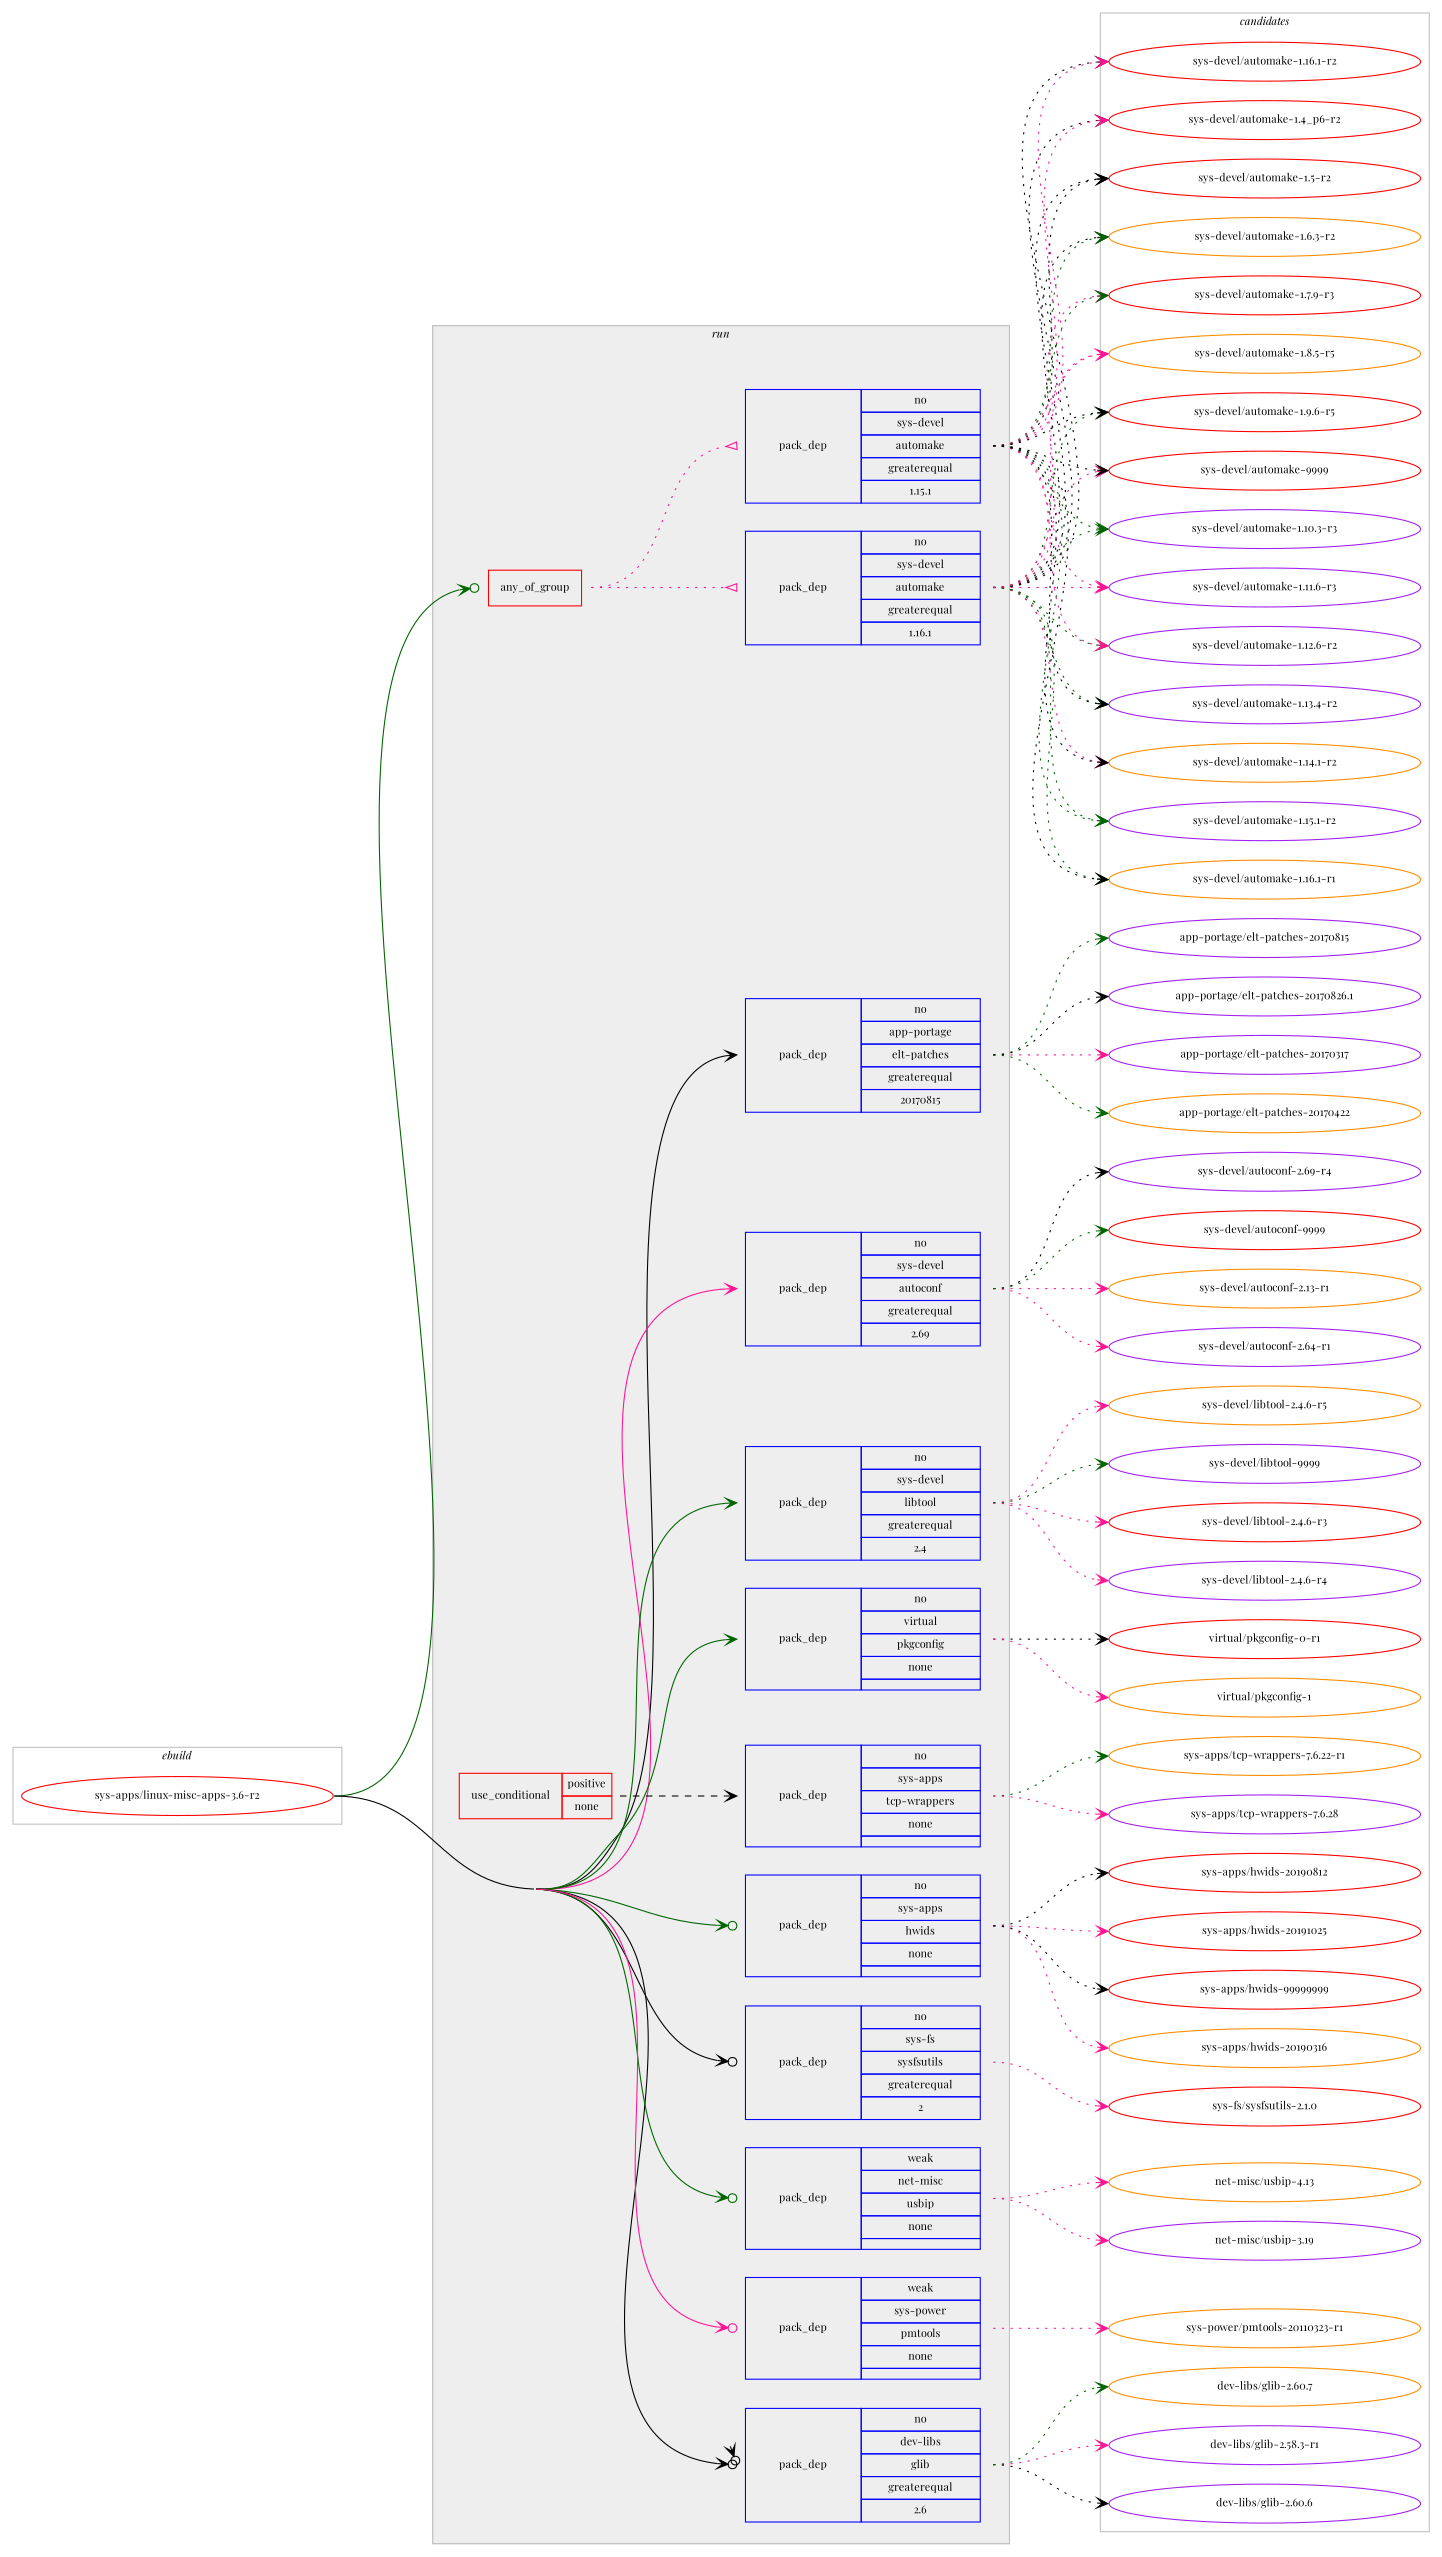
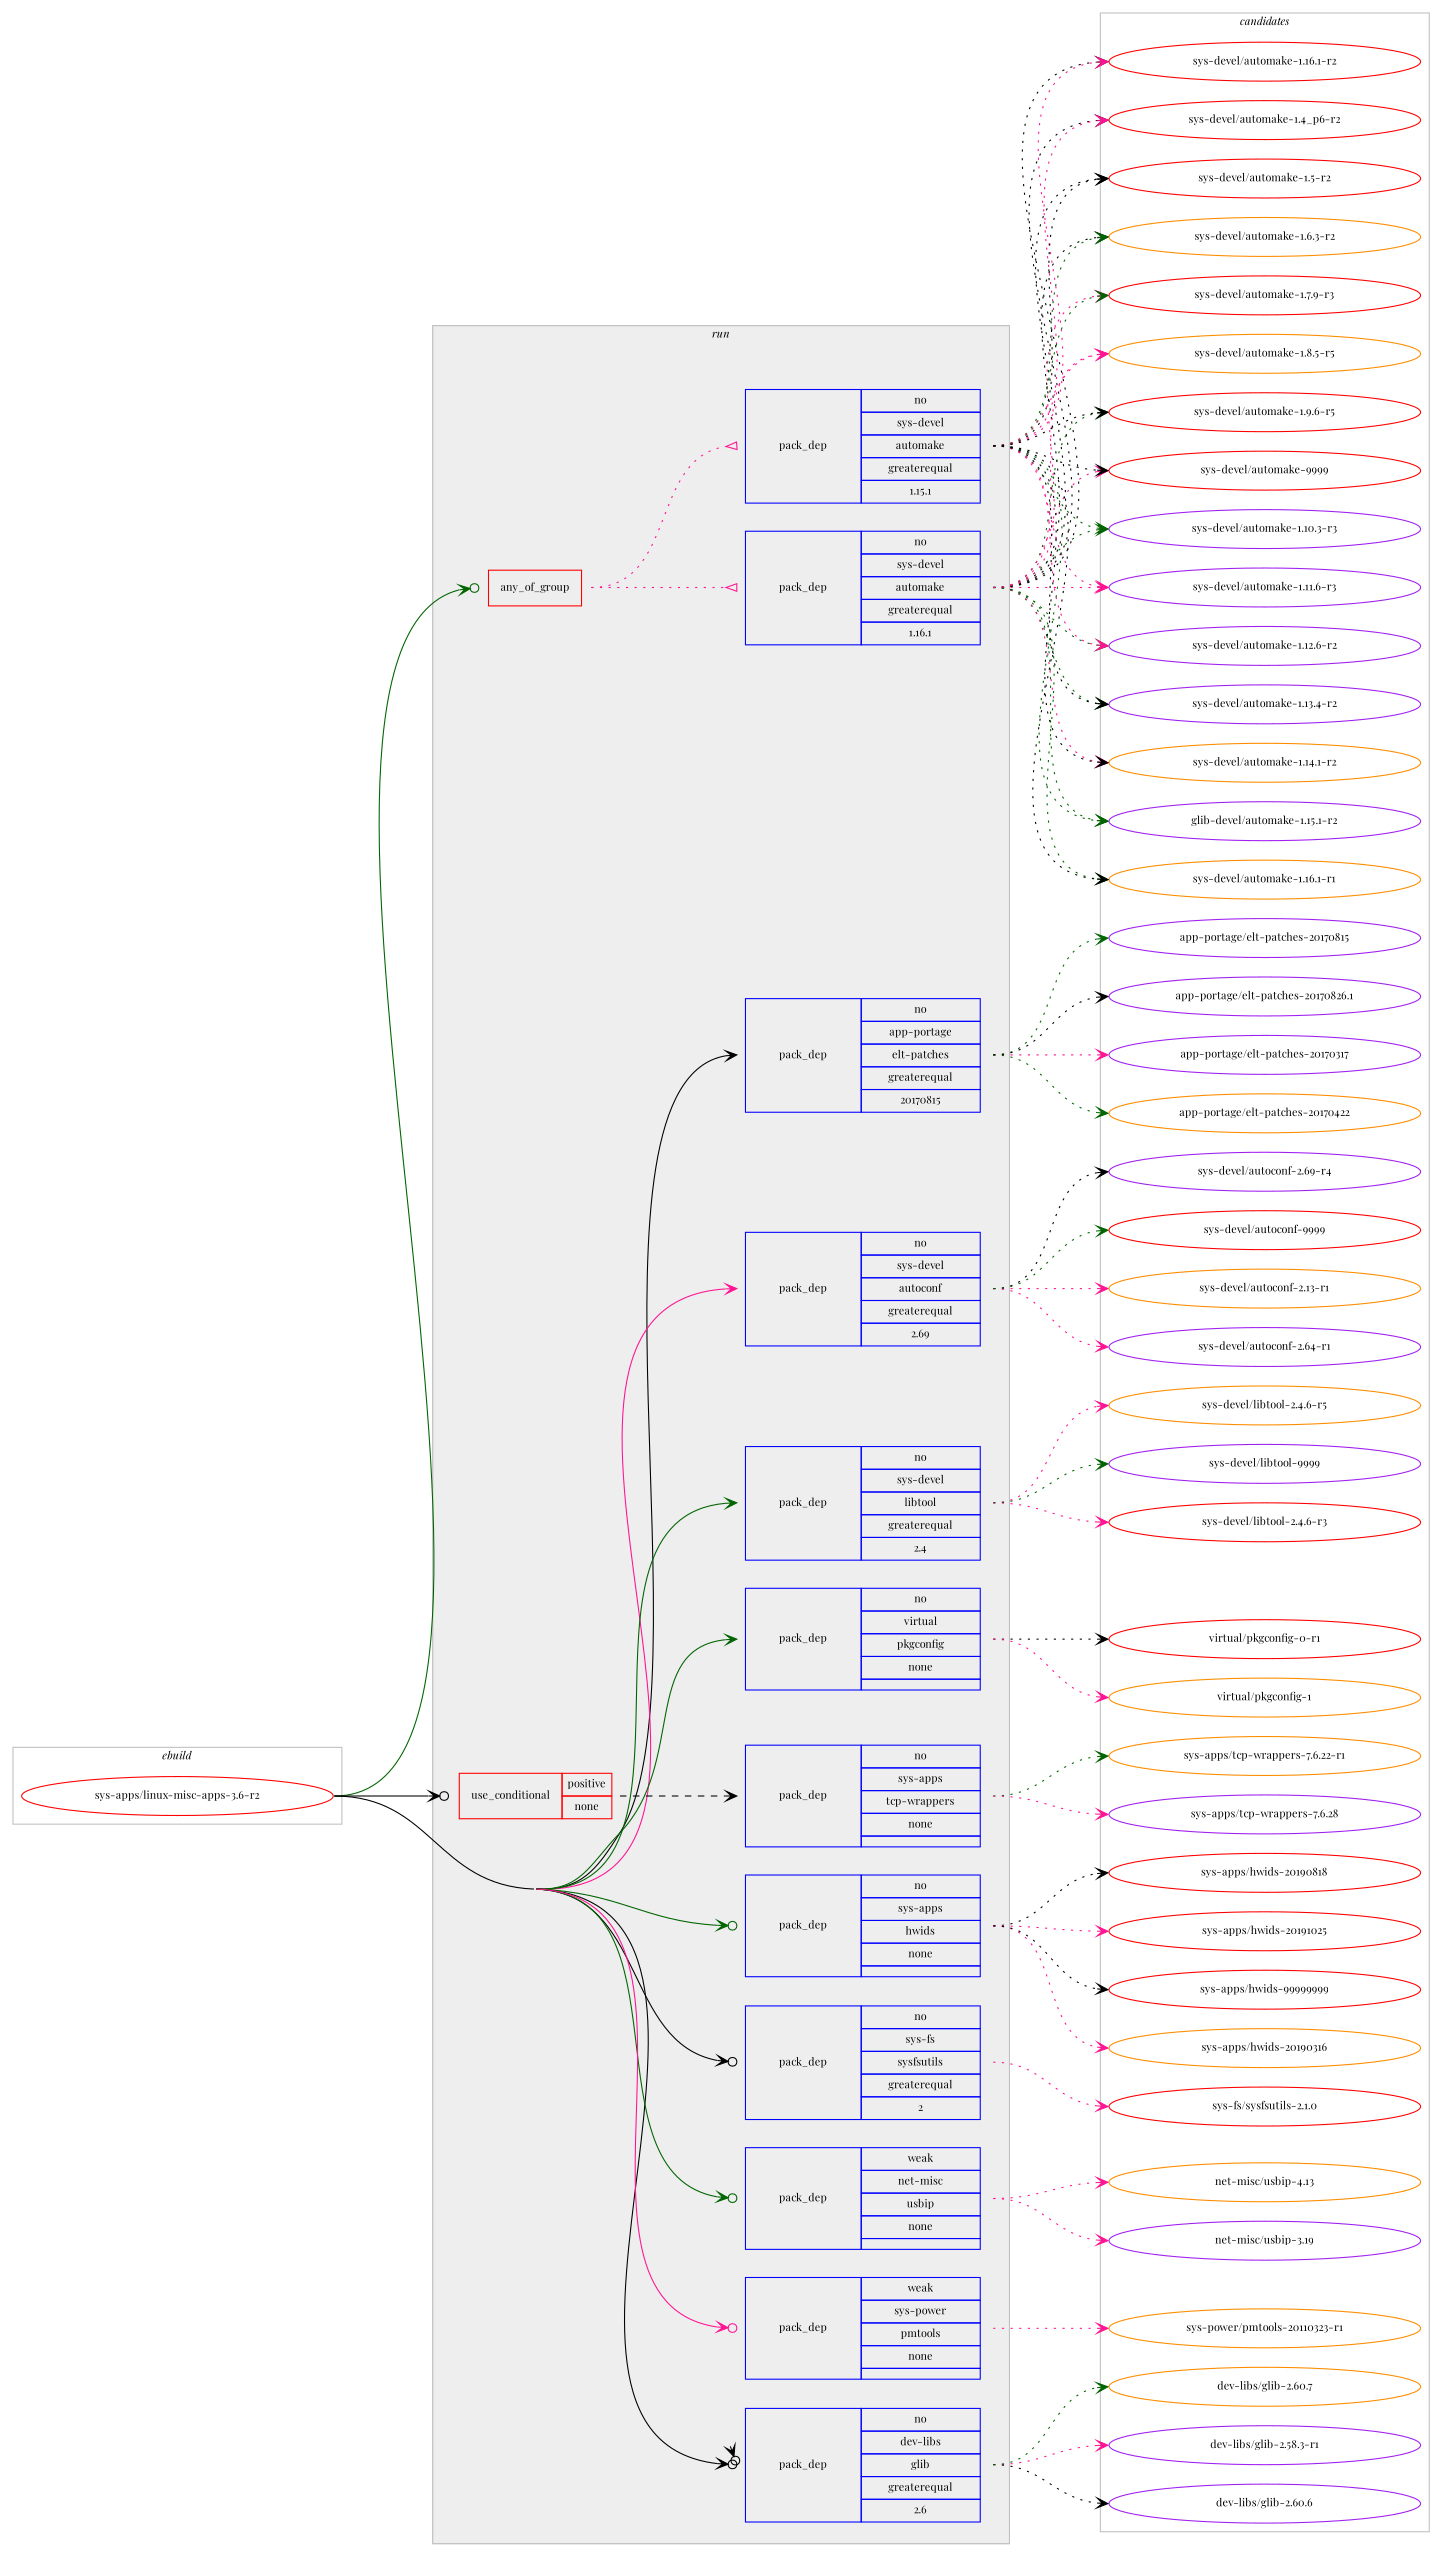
(1265, 821) -> (1265, 821)
(1265, 1581) -> none
none -> (381, 1796)
(1265, 1873) -> (1265, 1873)
